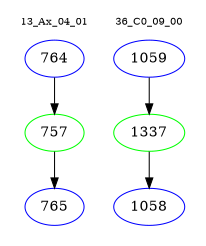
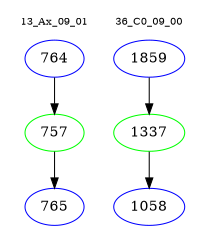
(55, 22) -> (55, 22)
(149, 59) -> (149, 59)
